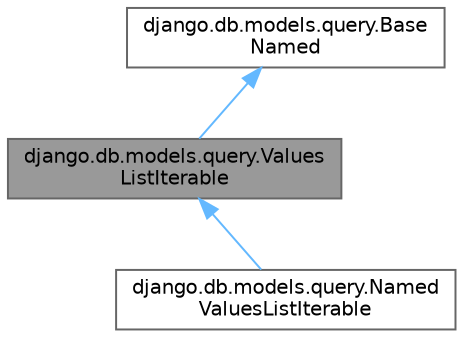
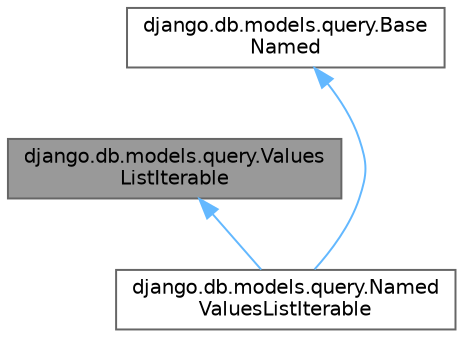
(223, 111) -> (364, 179)
